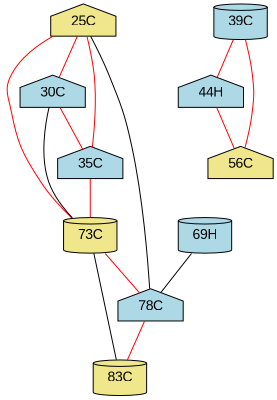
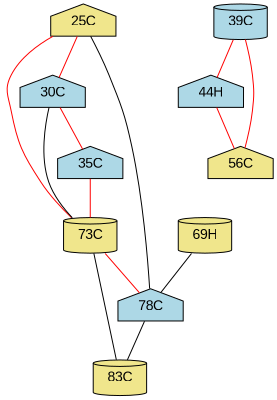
(95, 91) -> none
(205, 235) -> (205, 235)
(136, 341) -> (136, 341)
